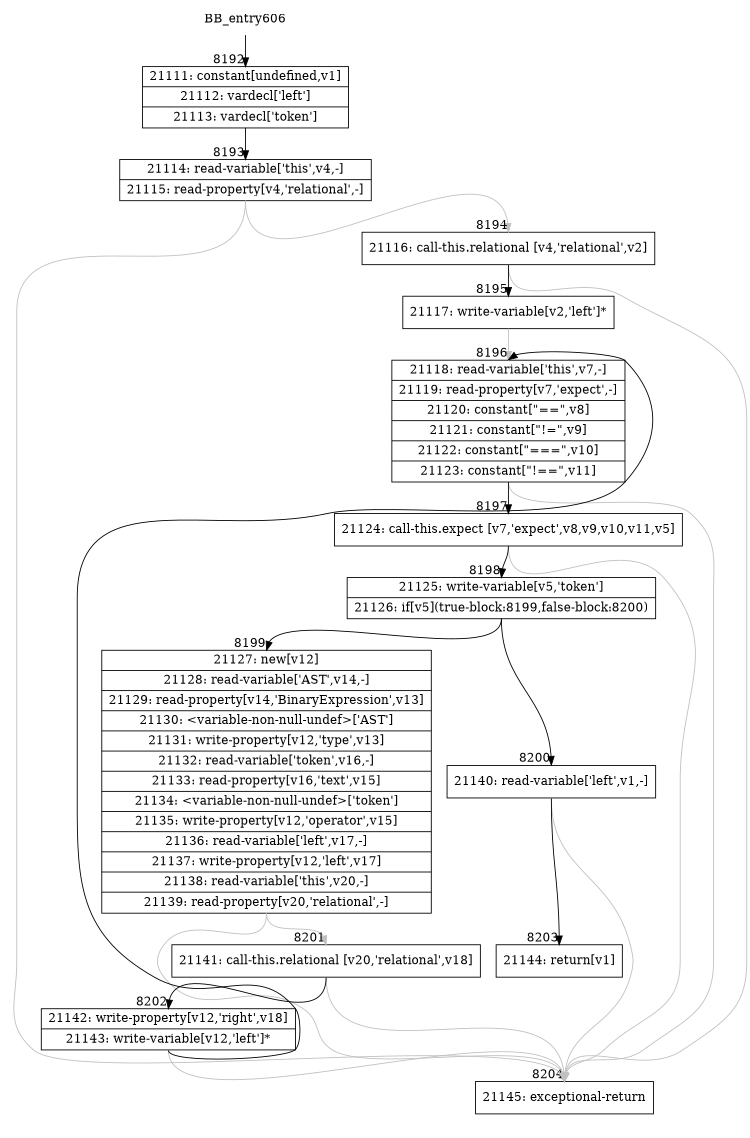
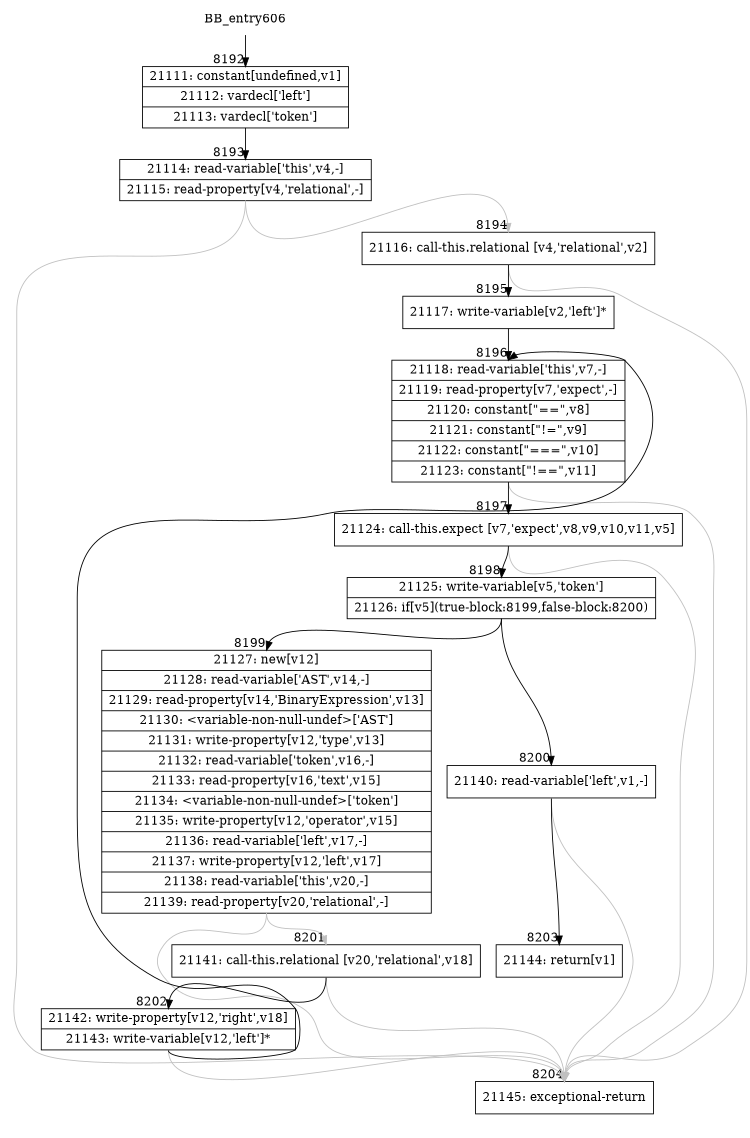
(508, 340) -> (508, 340)
